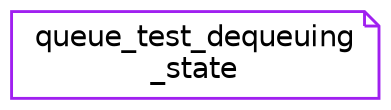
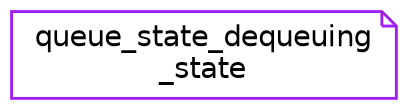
(195, 55) -> (204, 55)
